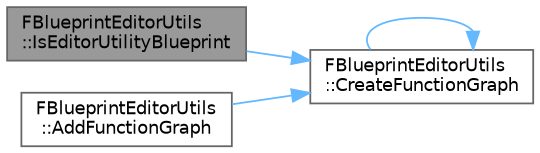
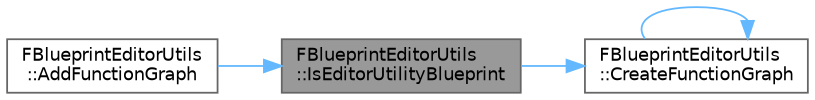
(262, 100) -> (241, 66)
